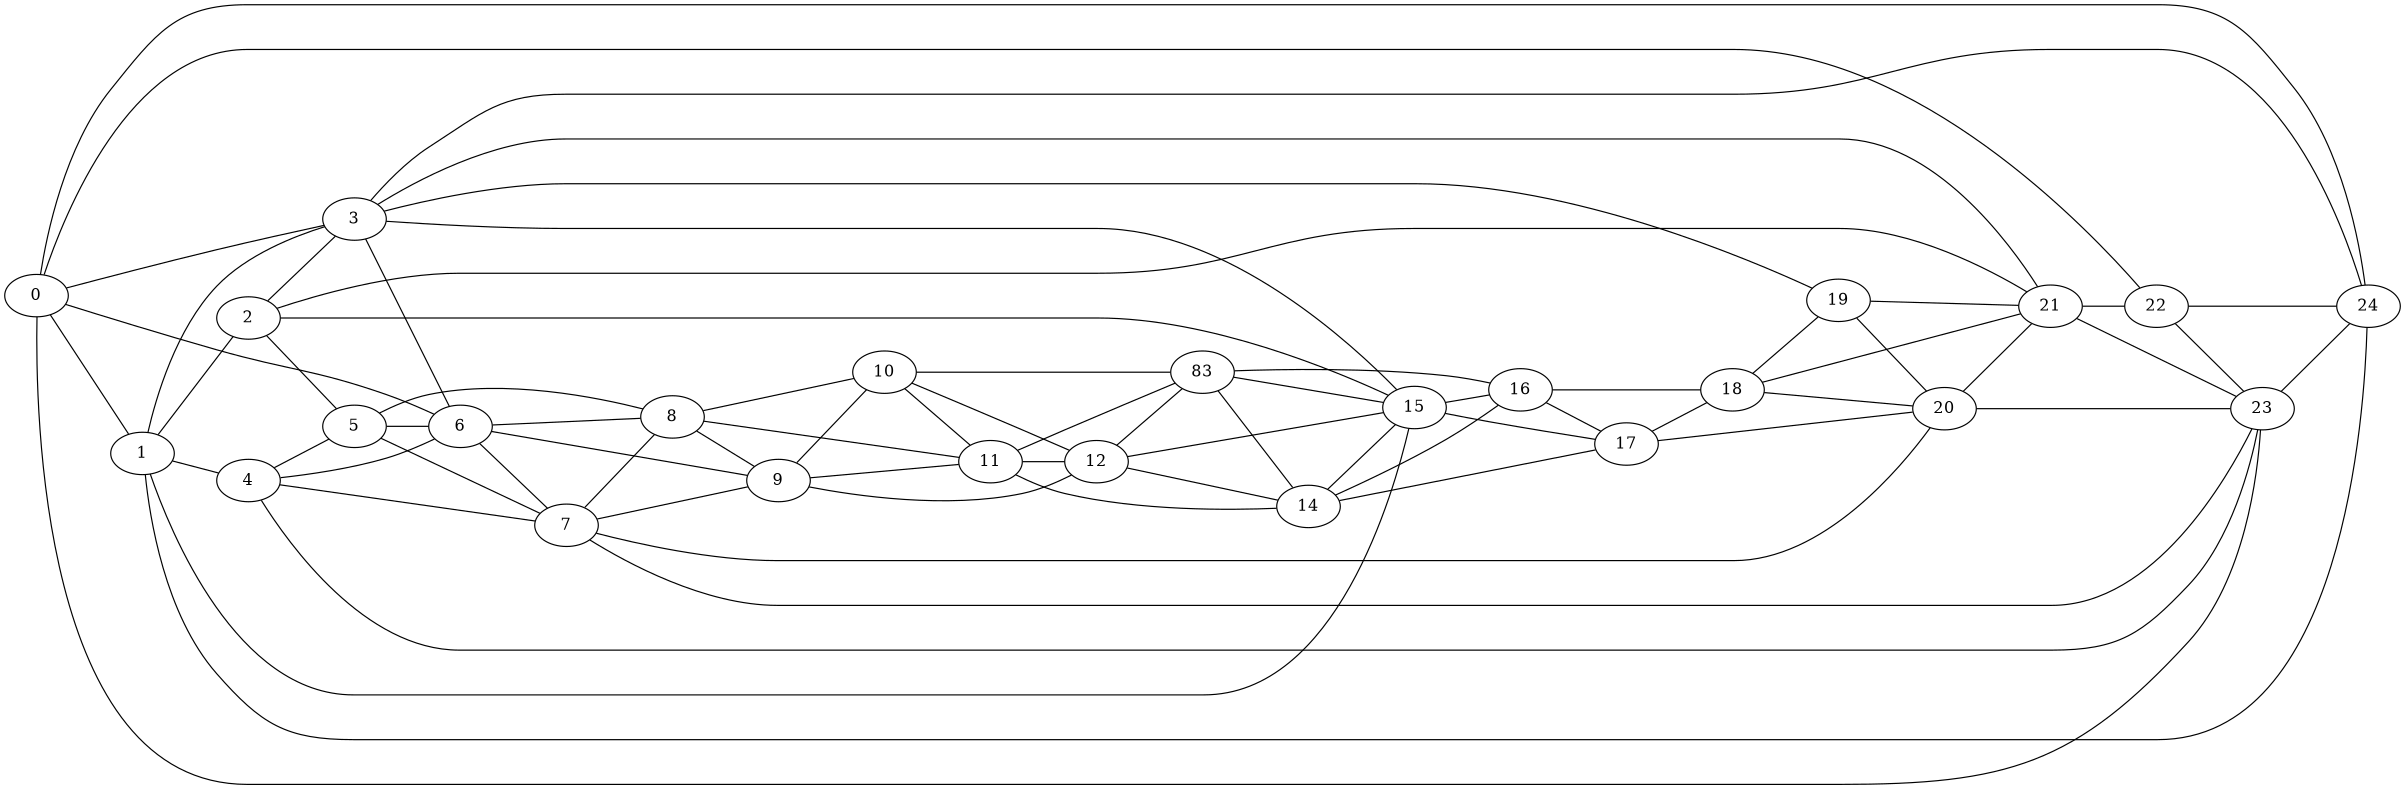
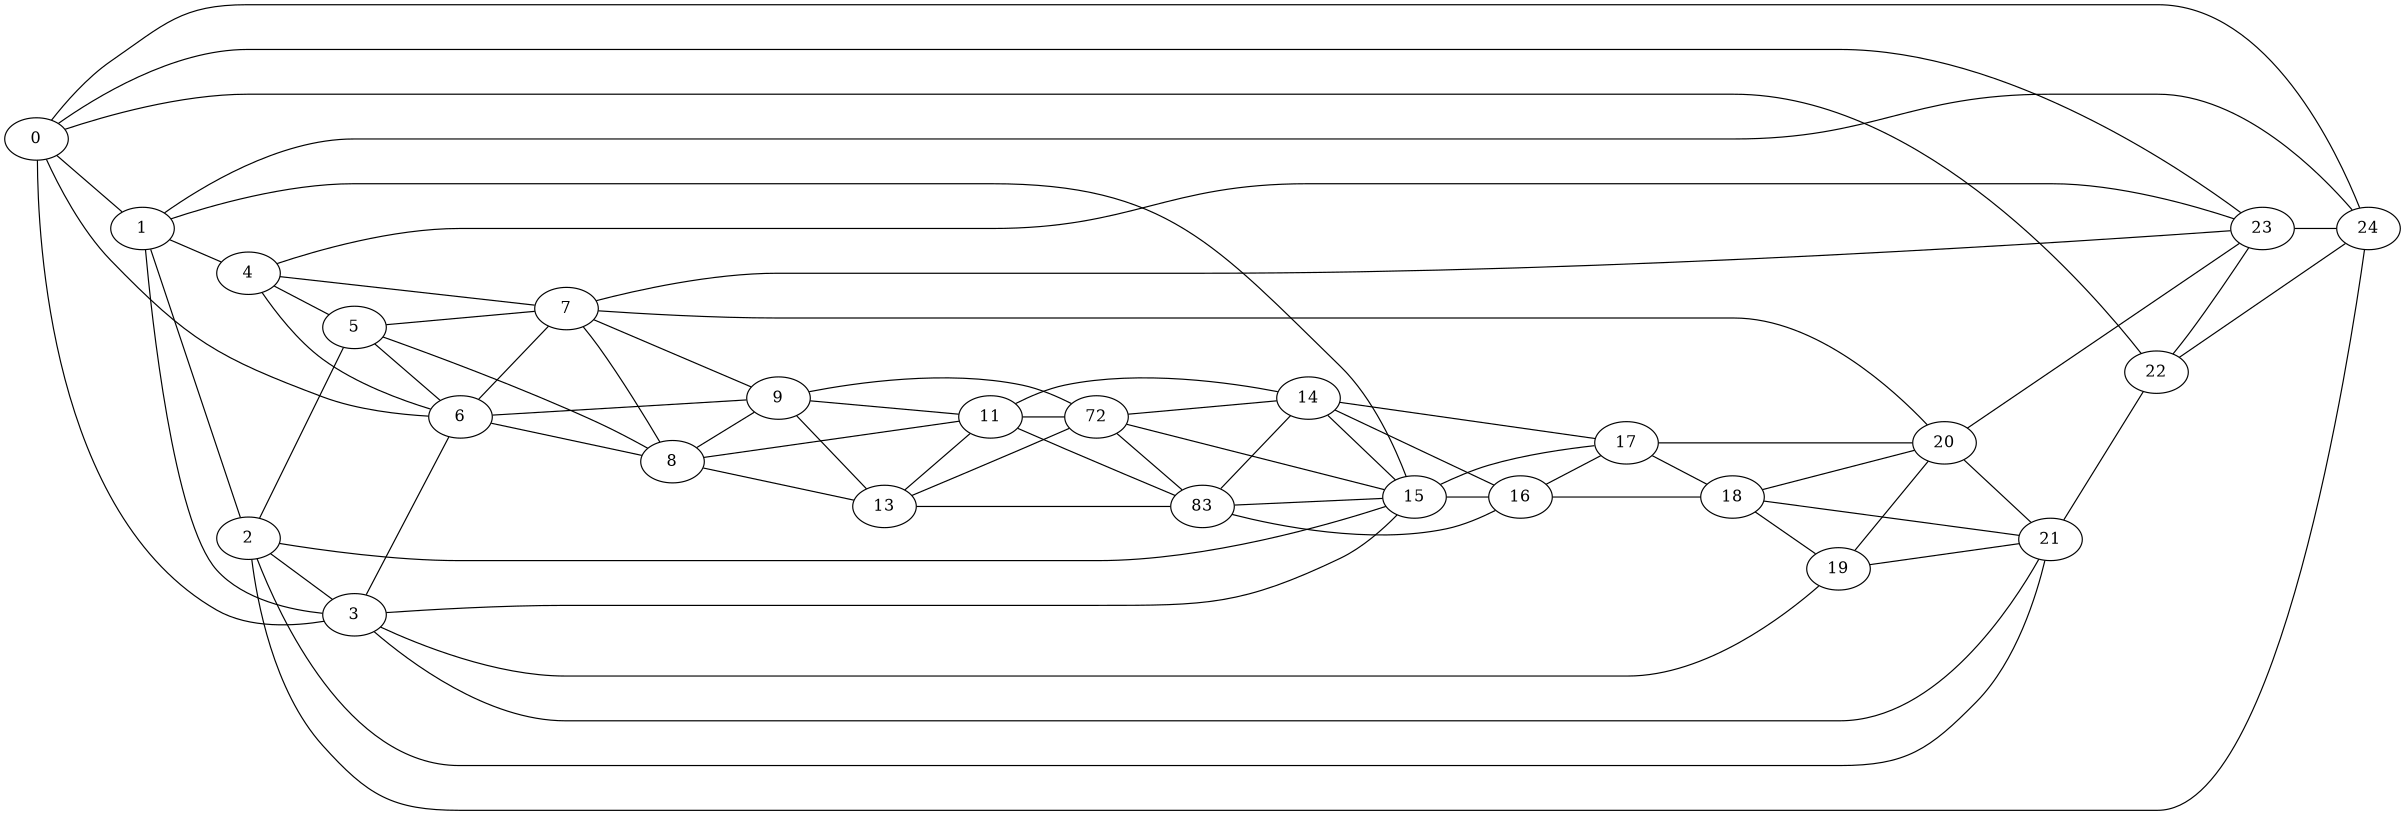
(1415, 94) -> (1438, 810)
(2157, 357) -> none
(885, 372) -> (885, 506)
(1097, 462) -> (1097, 417)
